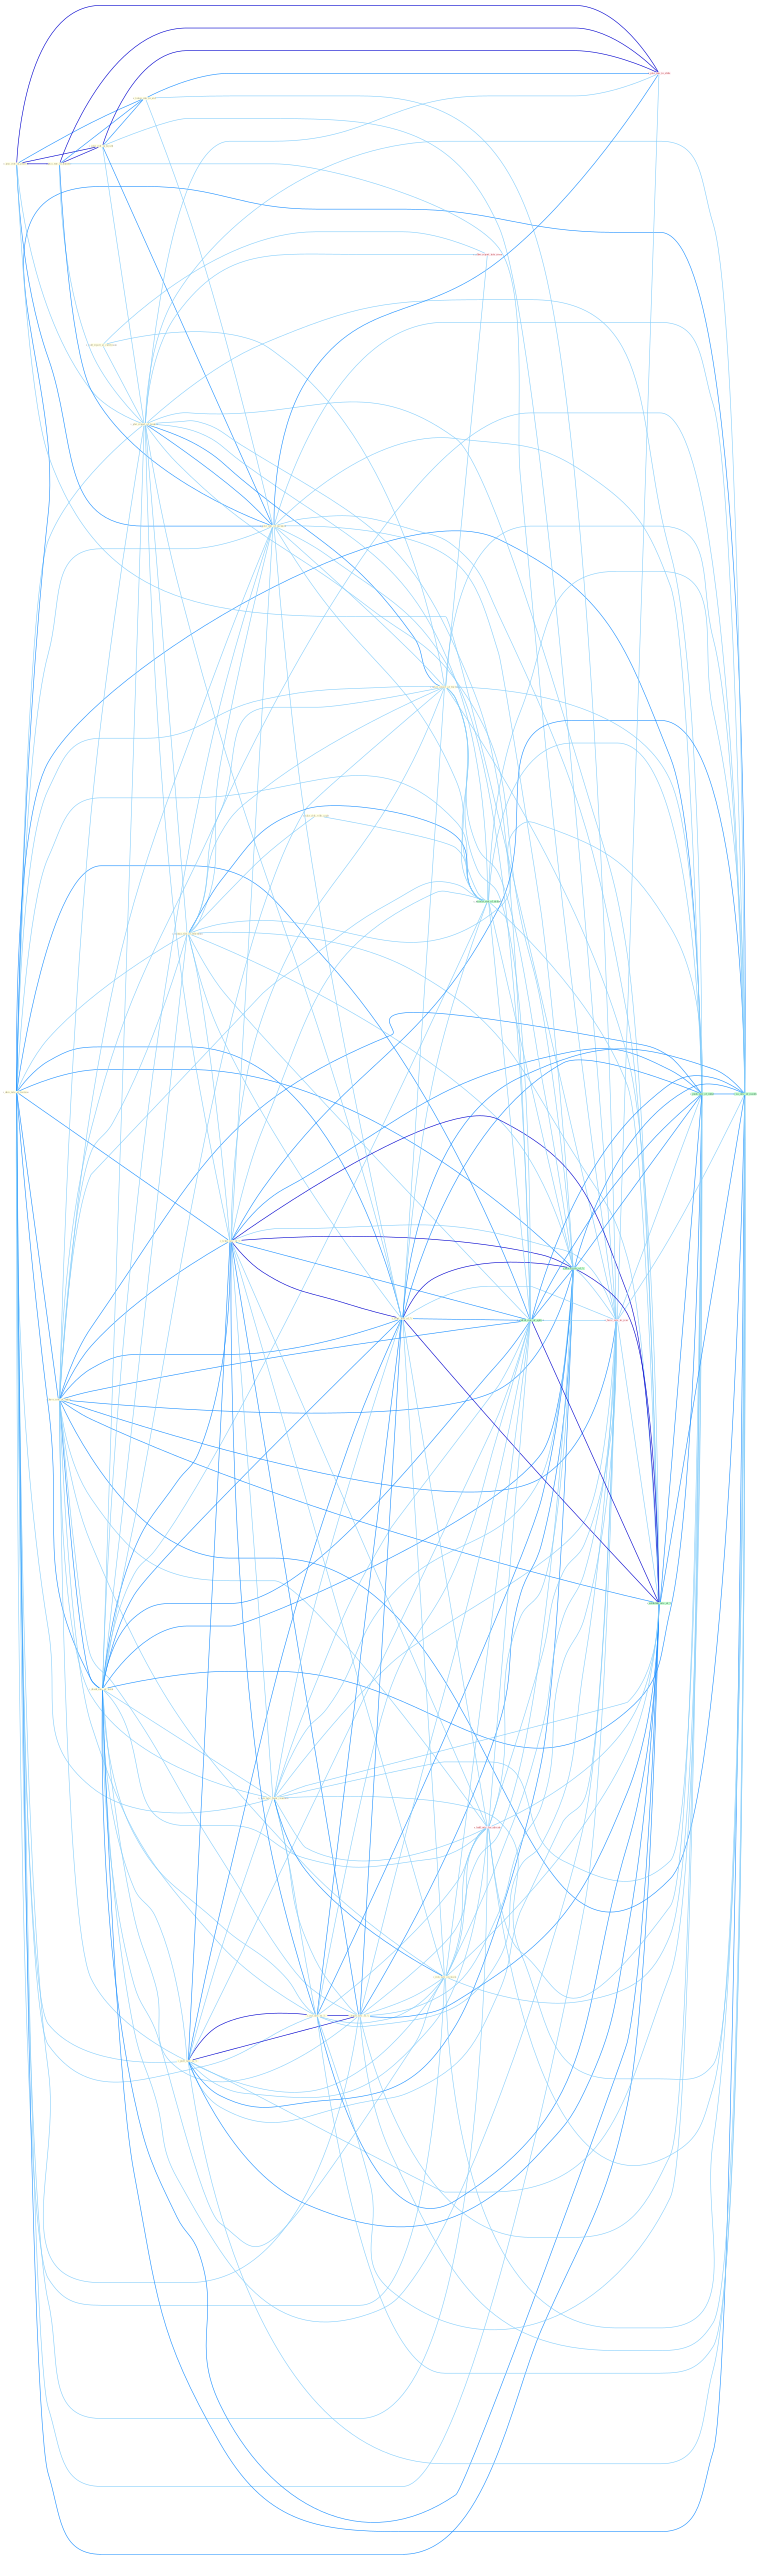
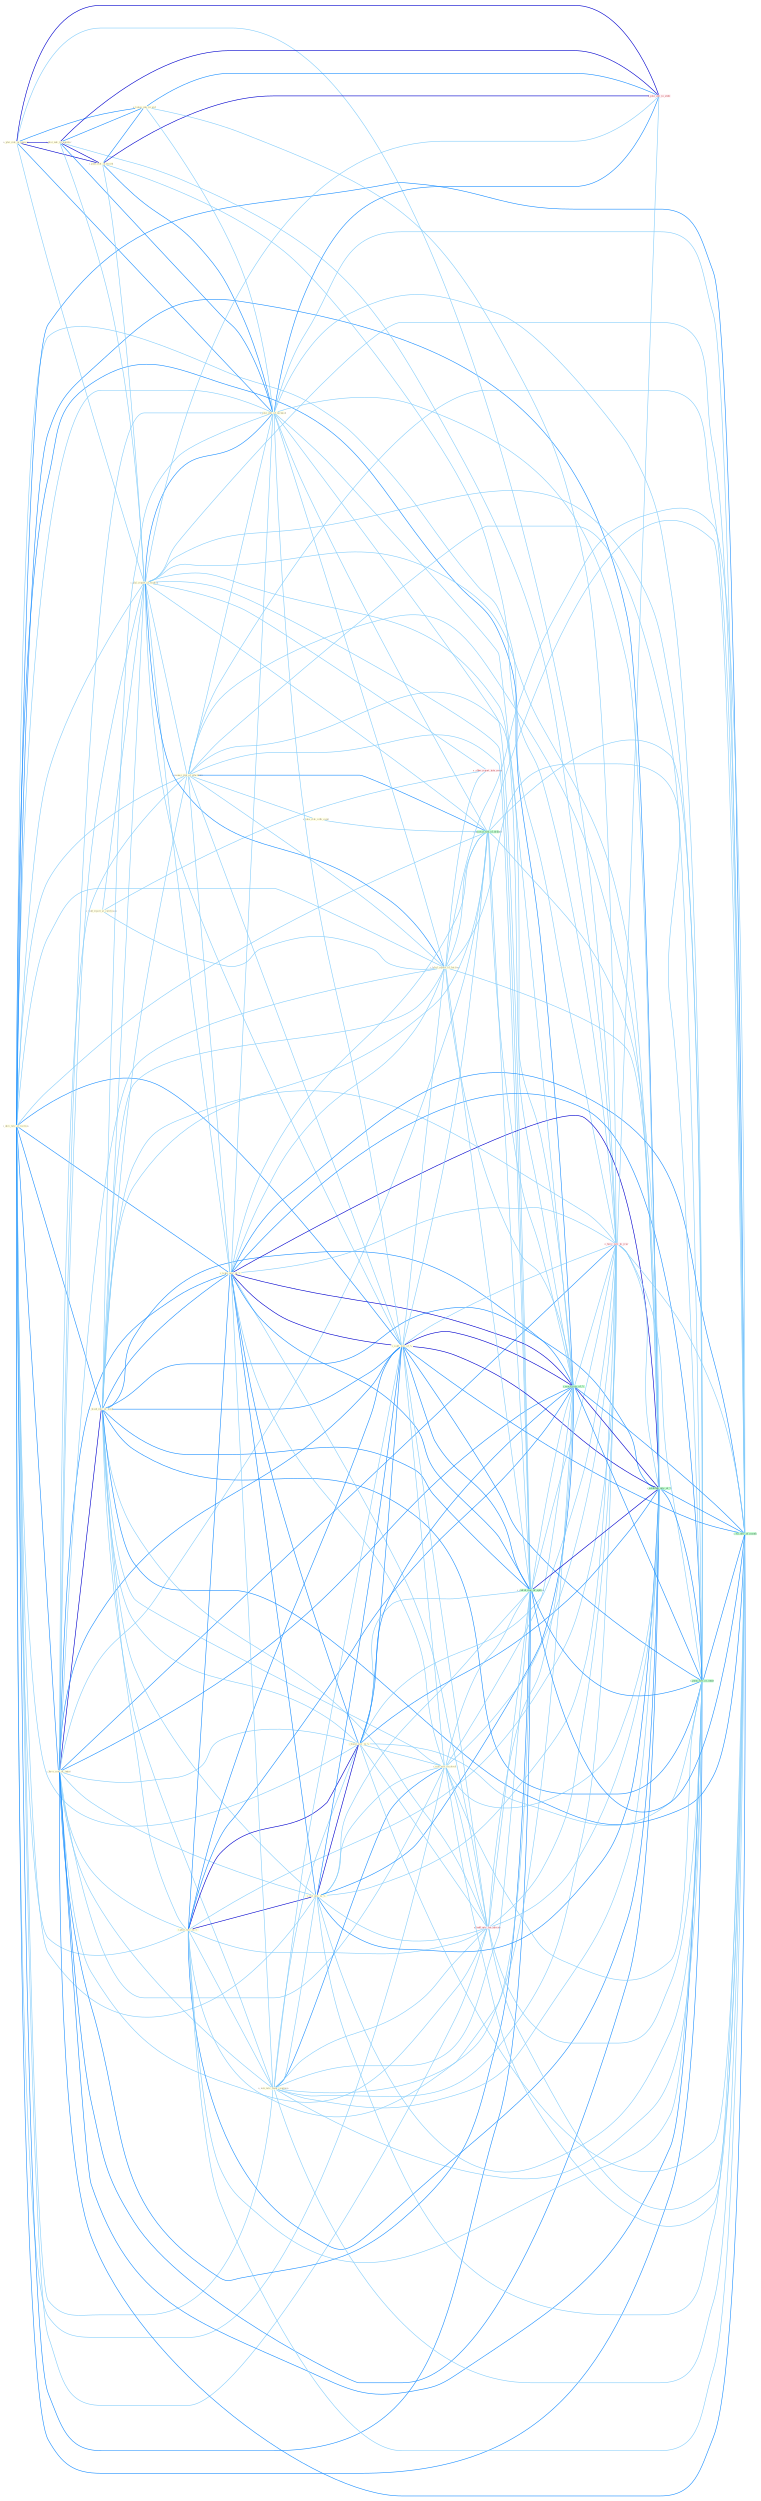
(549, 1298) -> (549, 1488)
(80, 1619) -> (80, 1590)
(322, 2088) -> none
